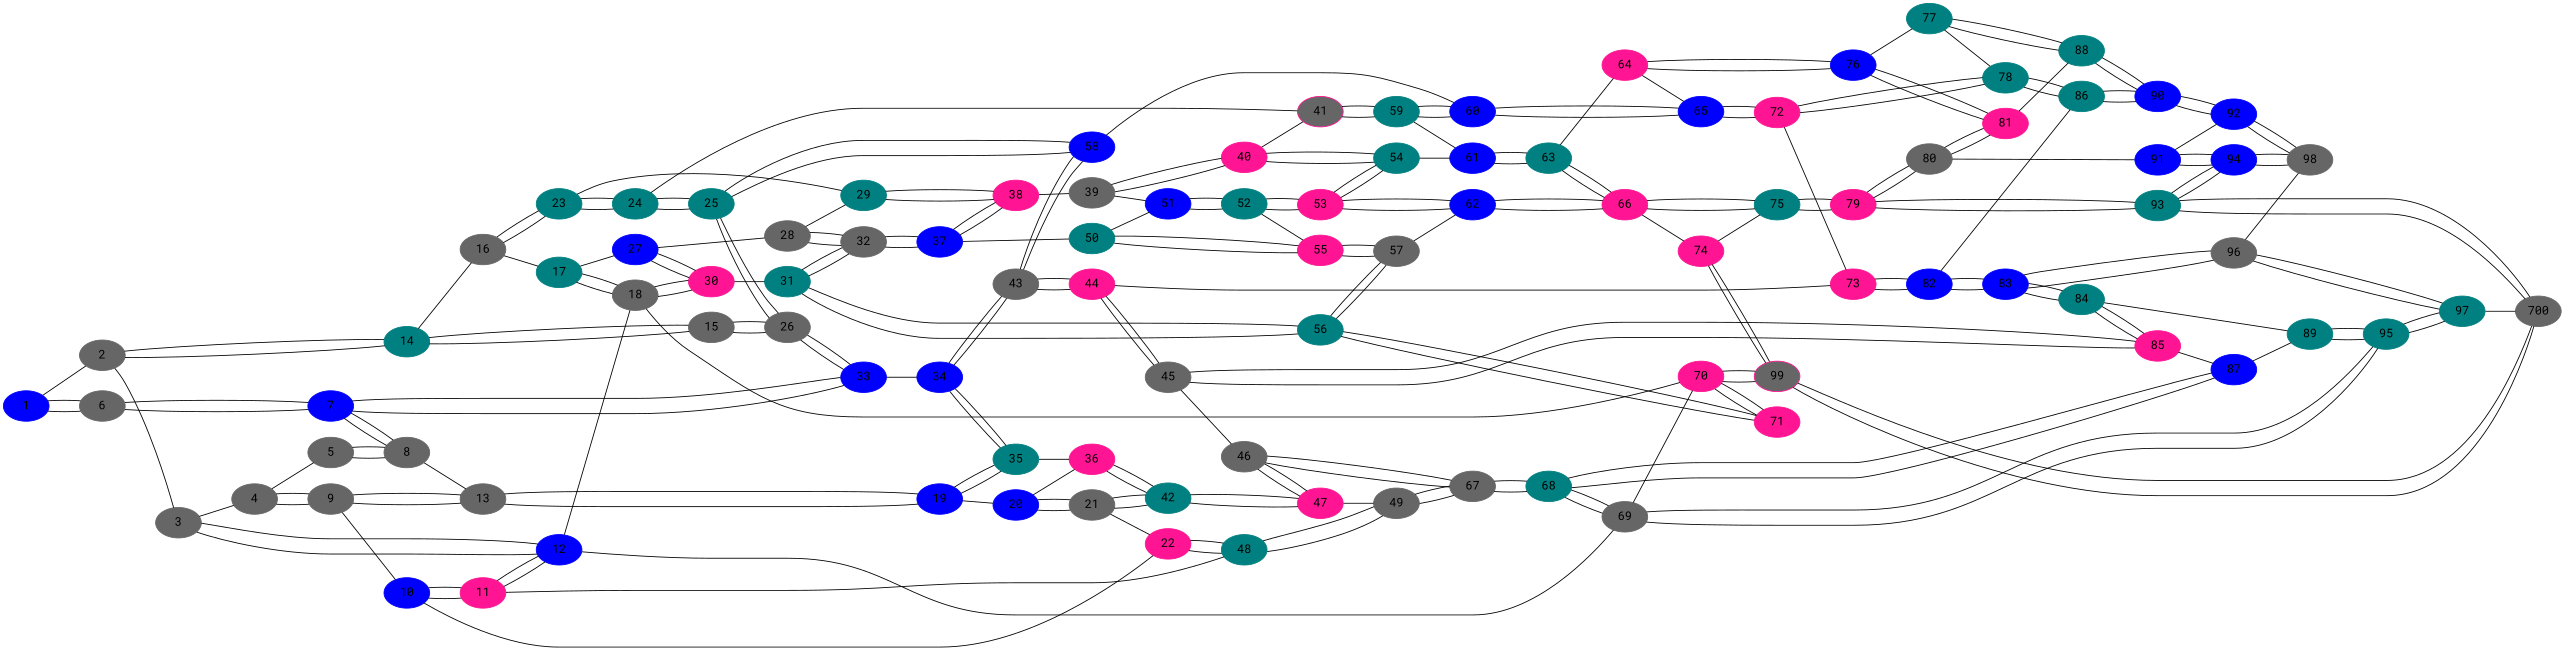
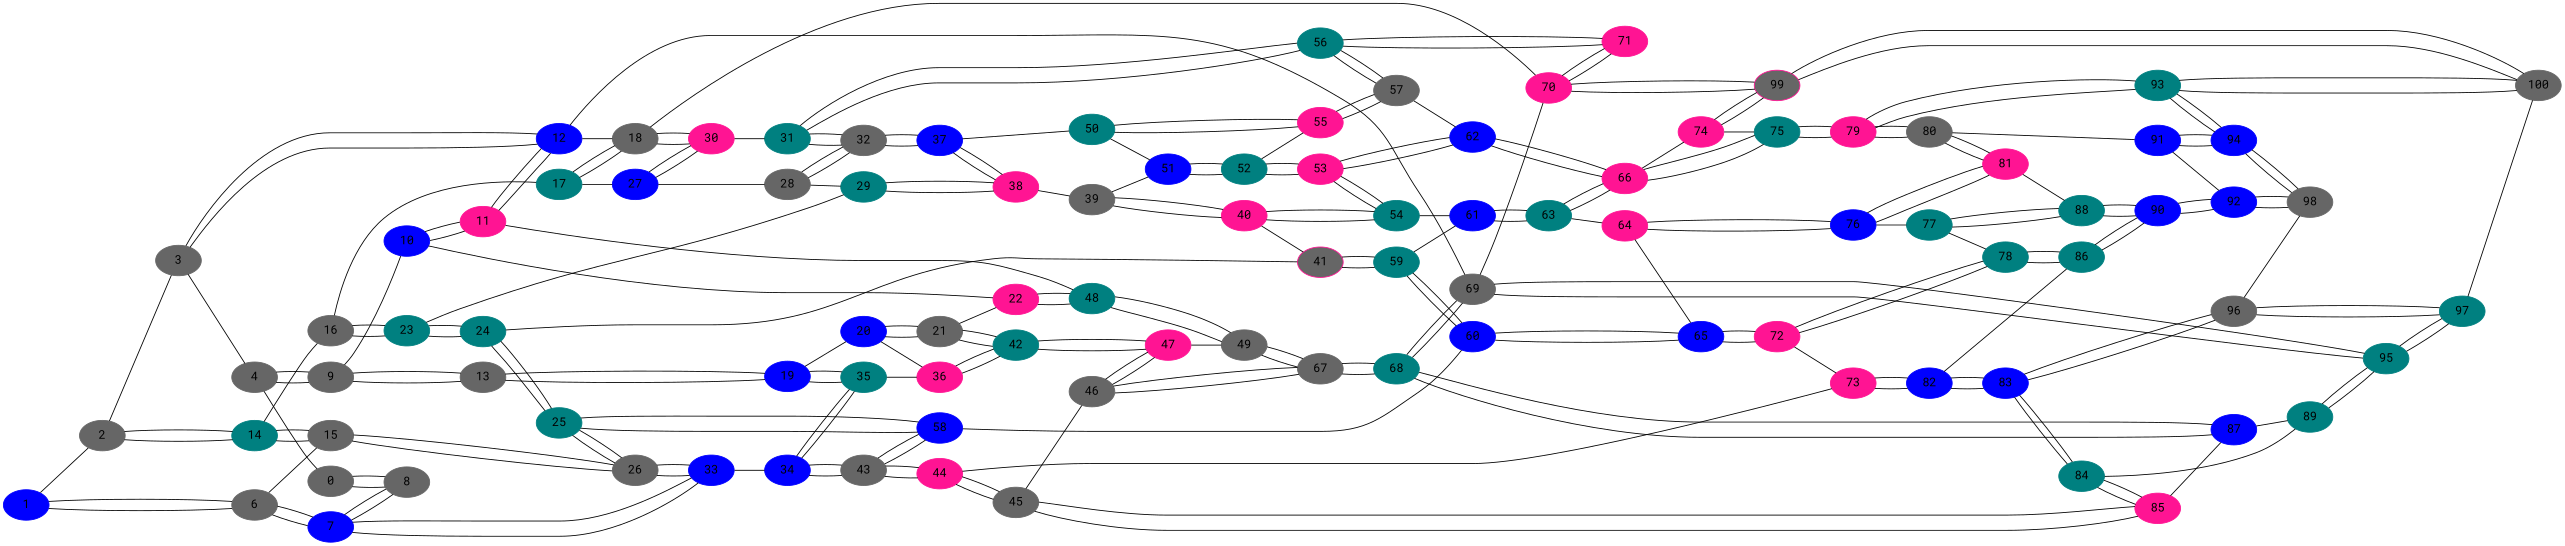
(2538, 311) -> (2538, 85)
(331, 453) -> (331, 481)
none -> (293, 470)
(445, 476) -> none
